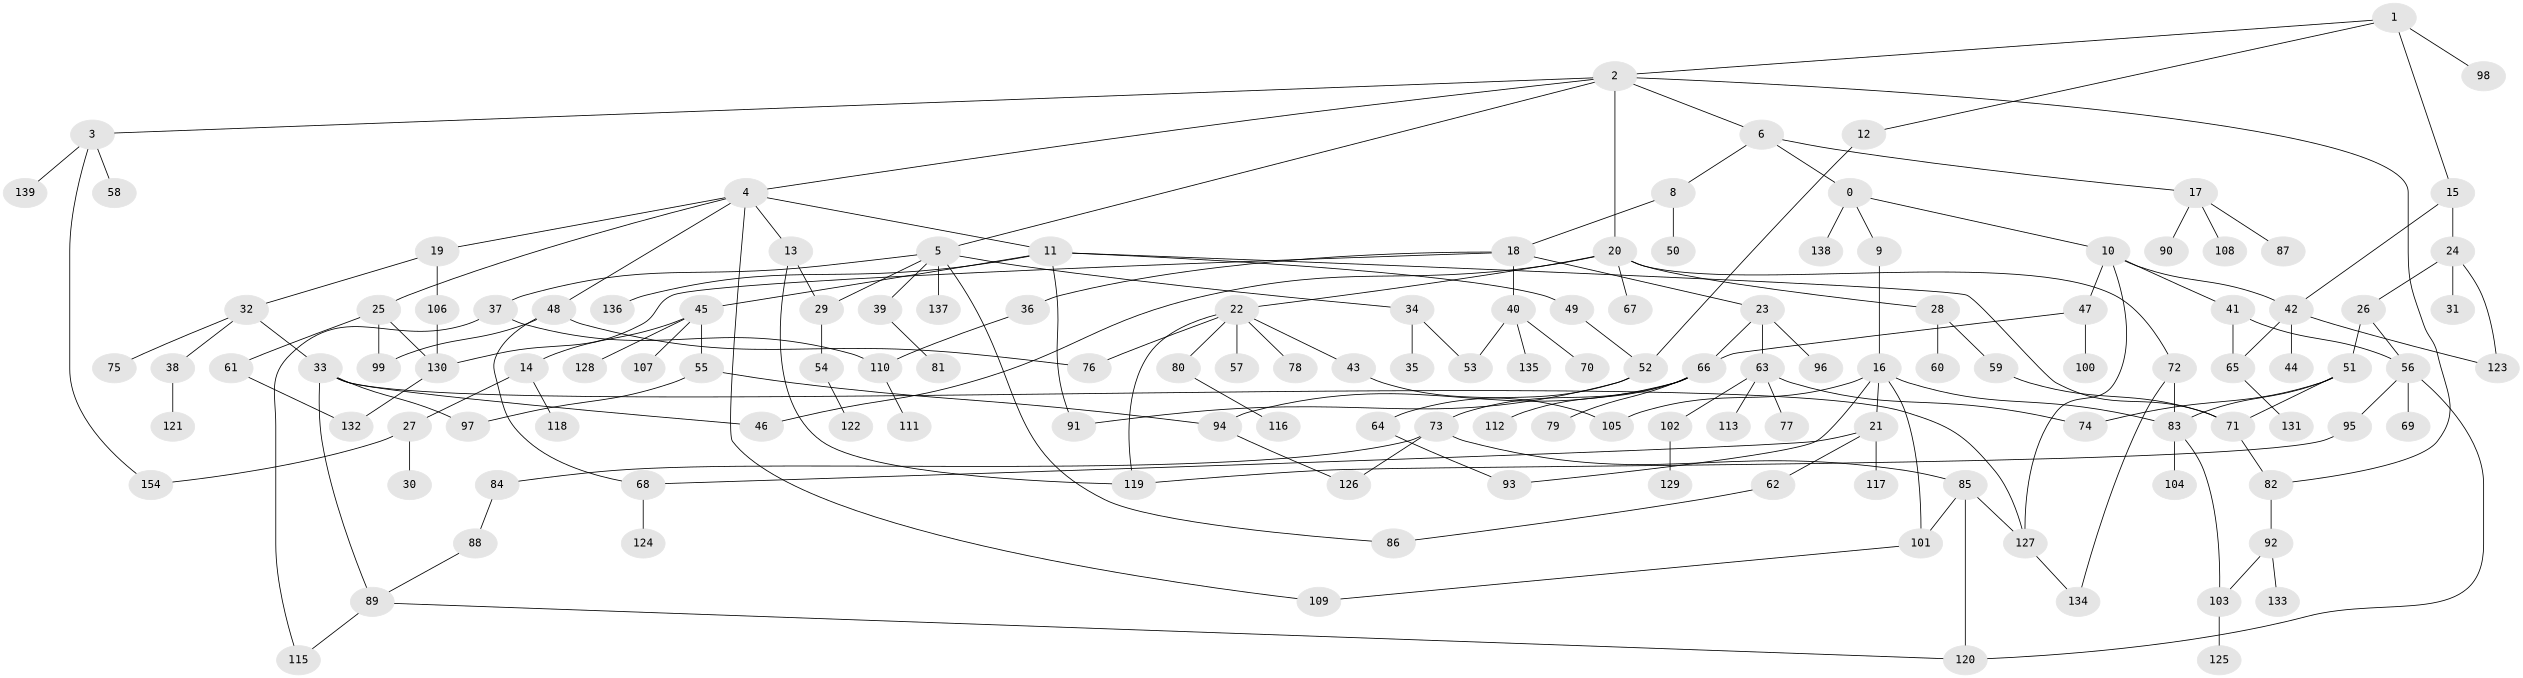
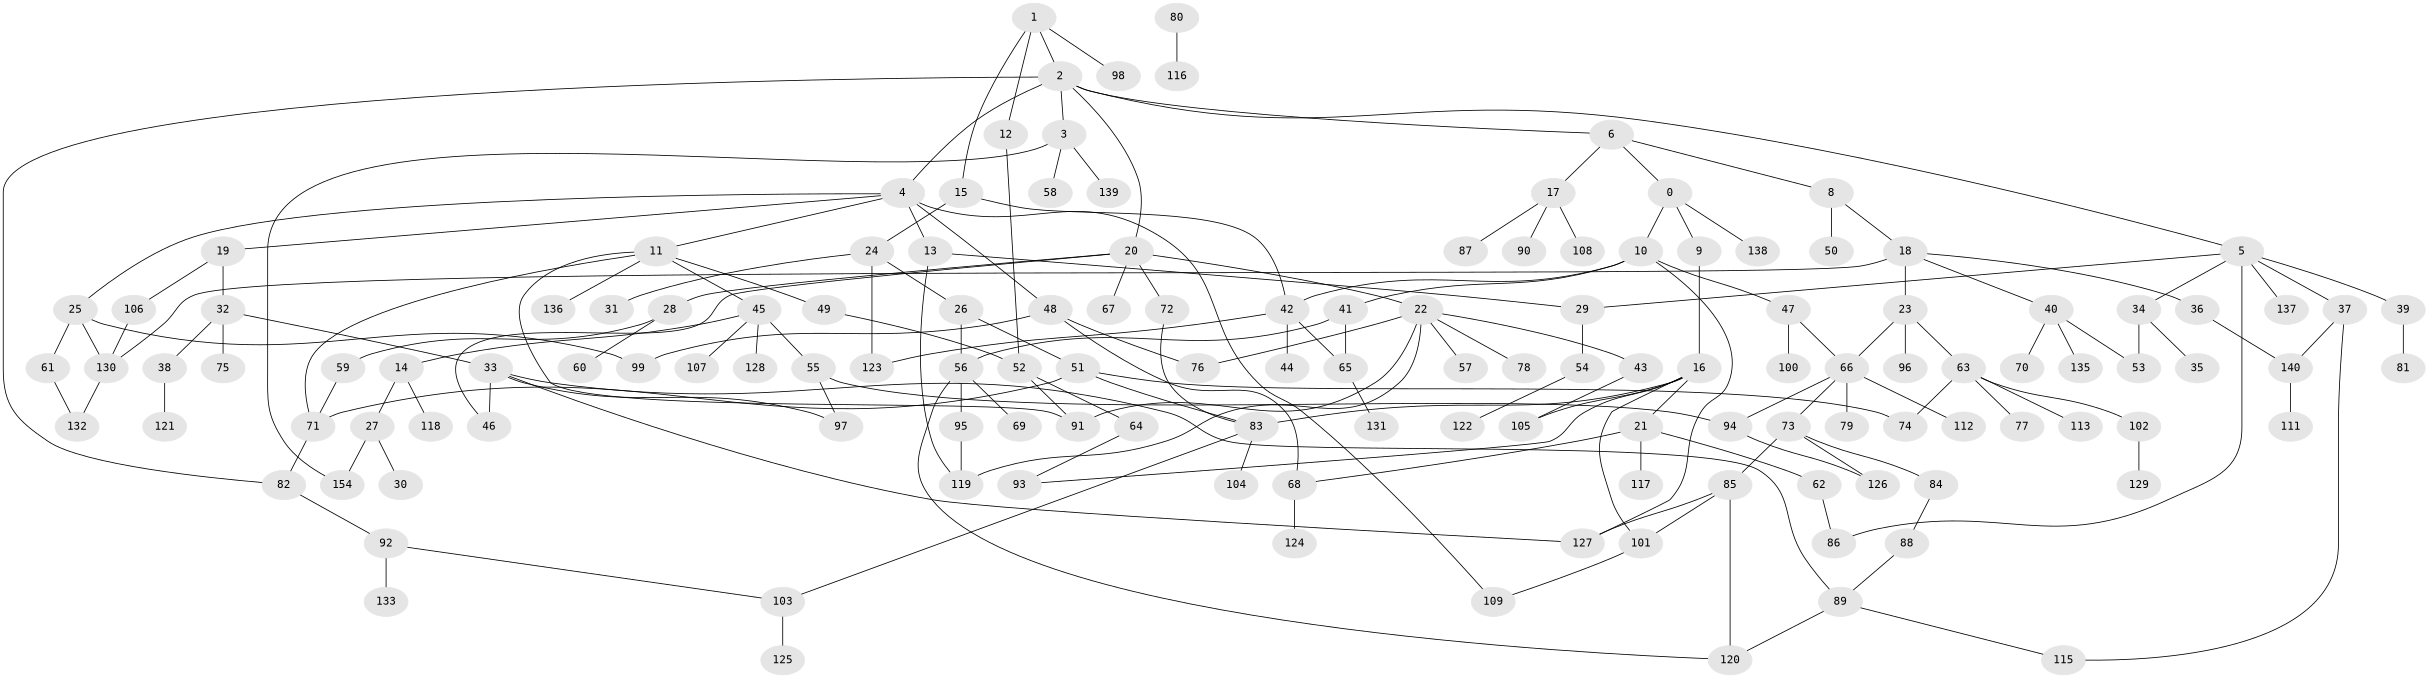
(1208, 339) -> (1273, 411)
(880, 368) -> (2291, 368)
(2078, 602) -> none
